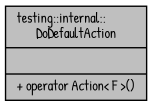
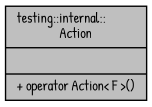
(76, 34) -> (76, 34)
